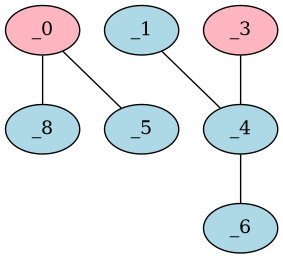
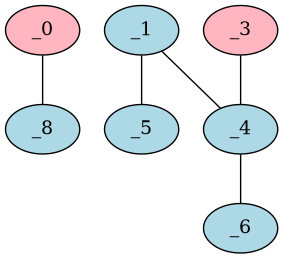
(92, 80) -> (142, 80)
